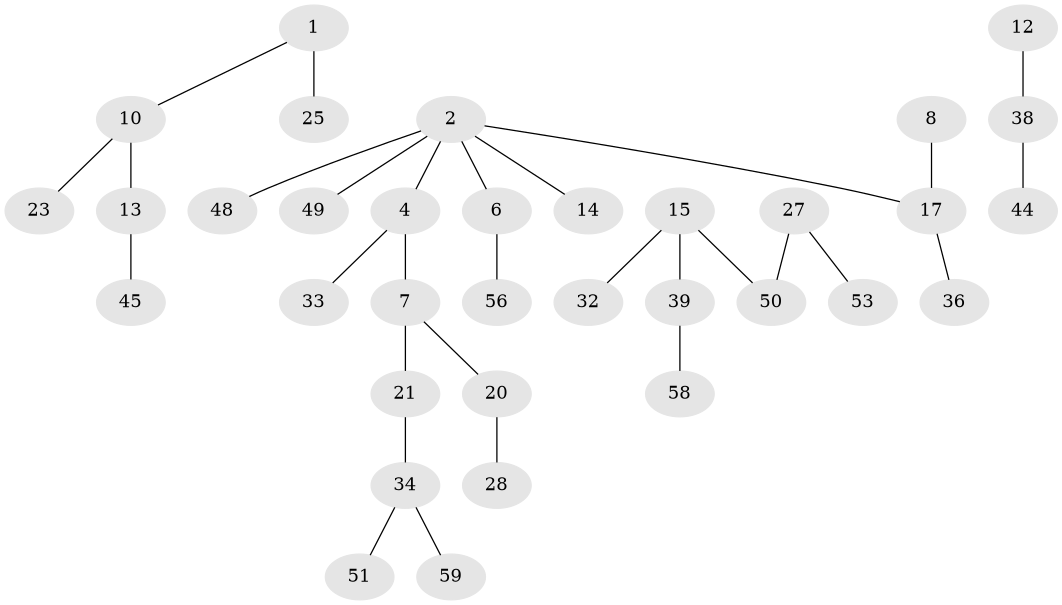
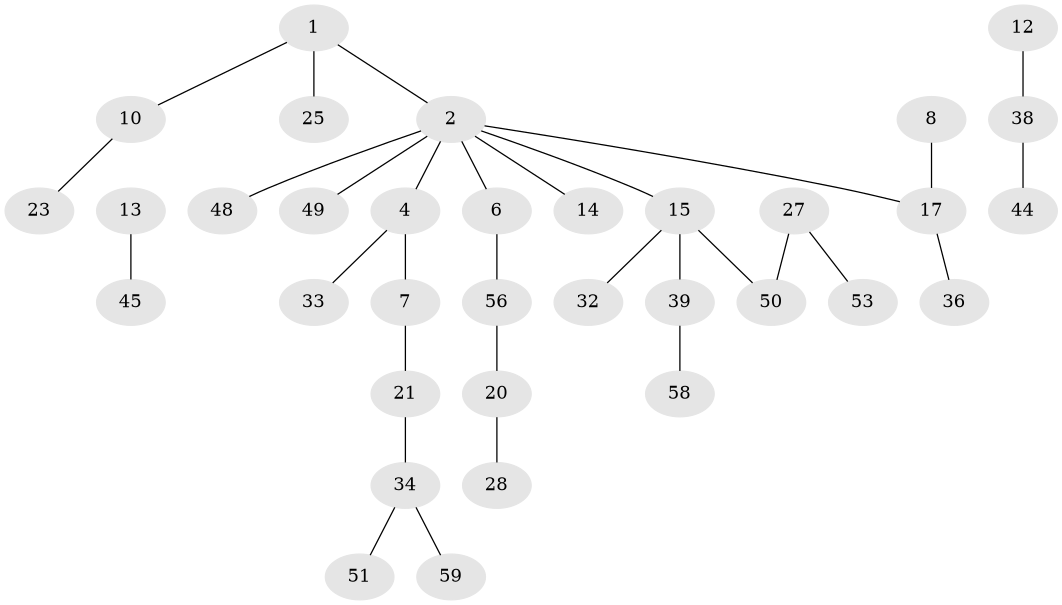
none -> (383, 74)
none -> (568, 162)
(131, 165) -> none
(451, 348) -> (497, 348)
